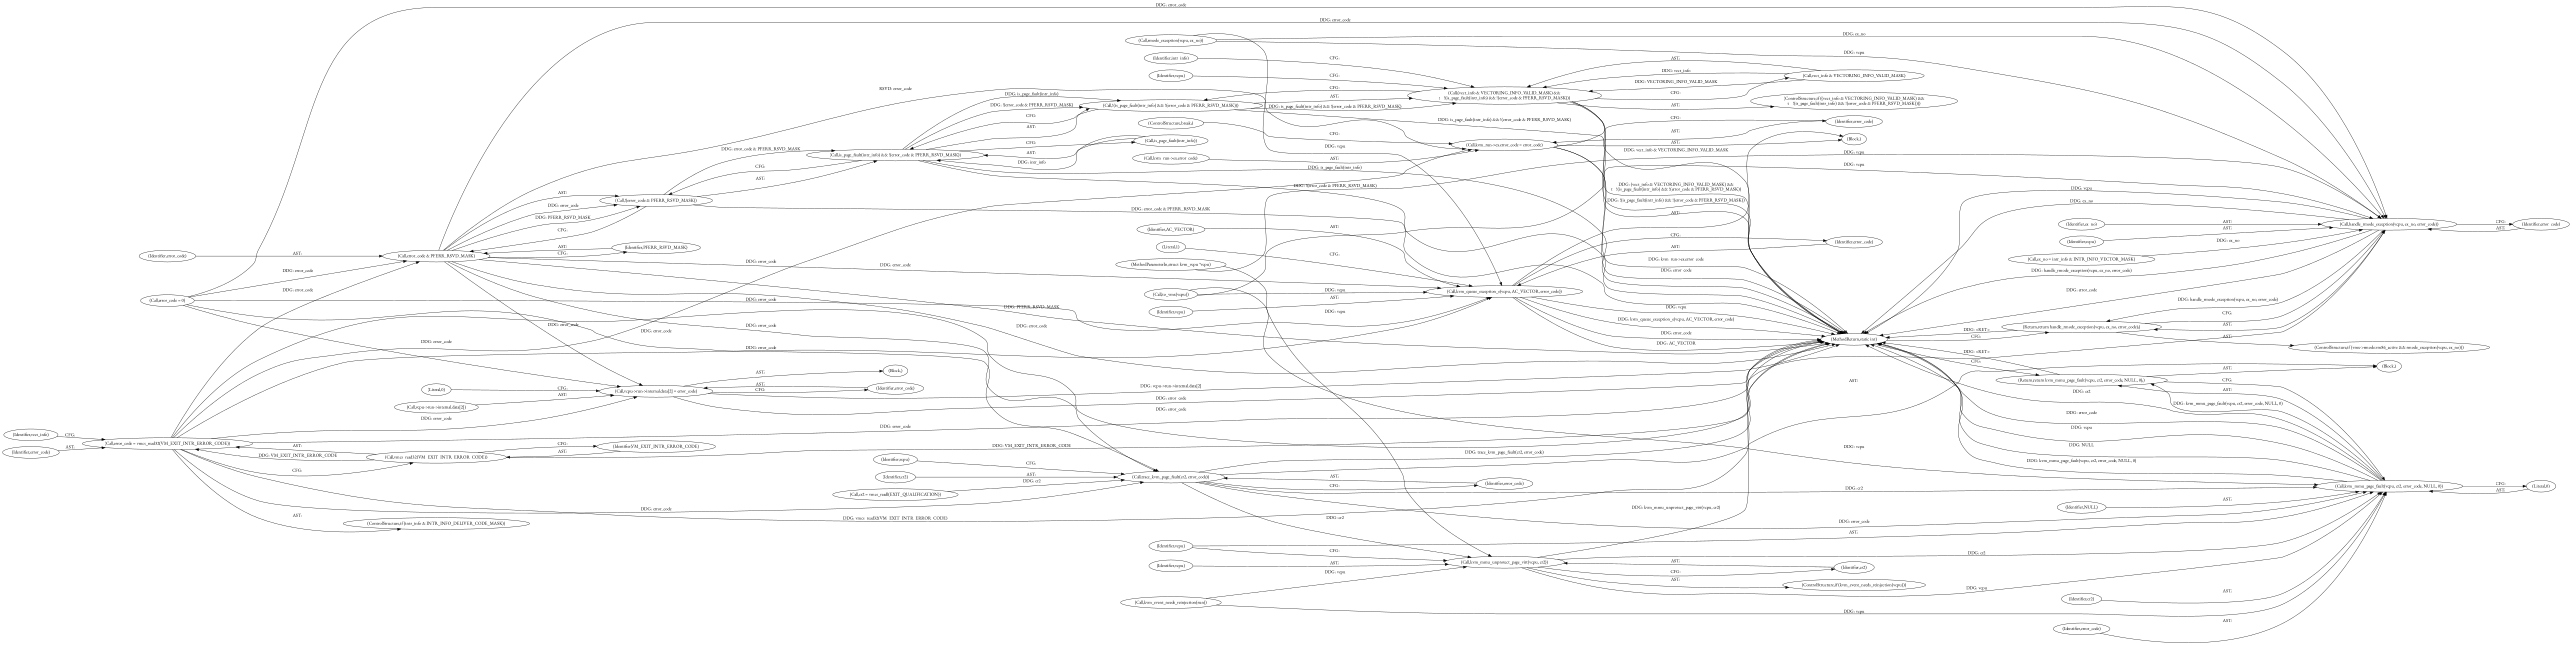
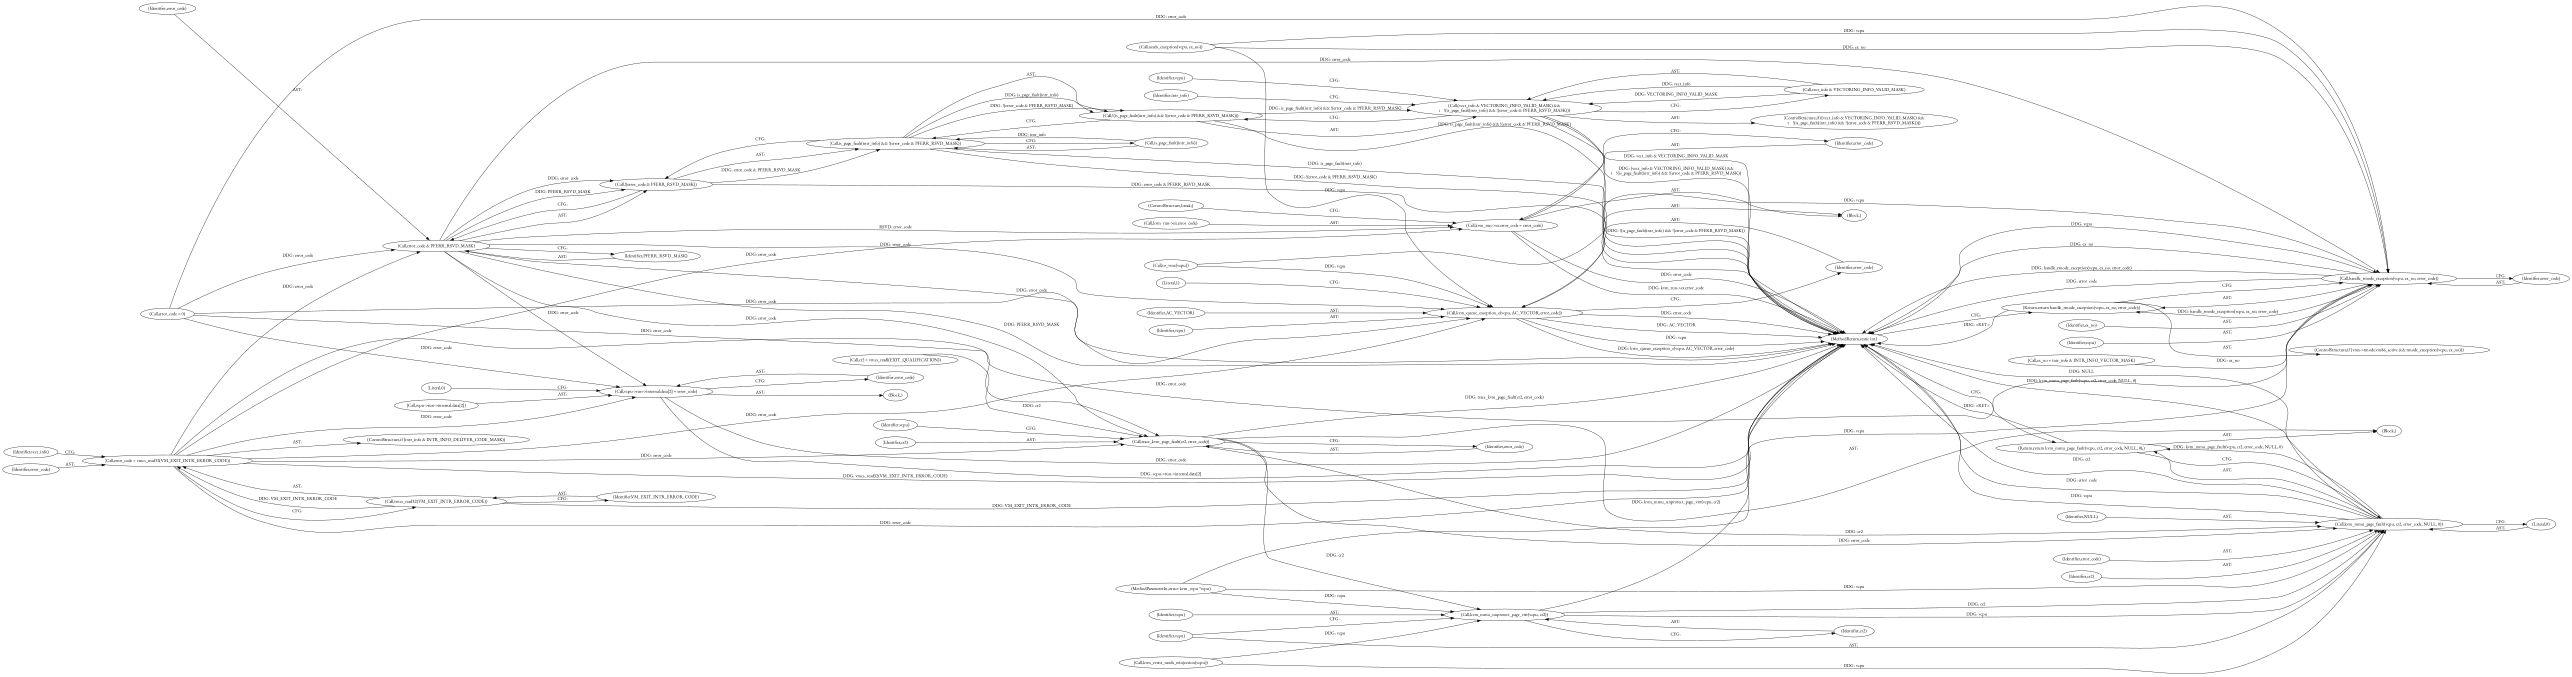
(1171, 41) -> (1171, 47)
(1719, 446) -> (1808, 591)
(1854, 585) -> none
(1171, 603) -> (1171, 663)
